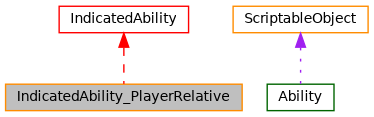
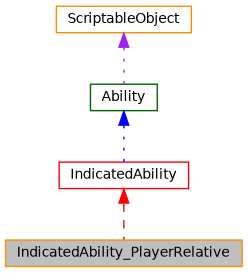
none -> (124, 144)
